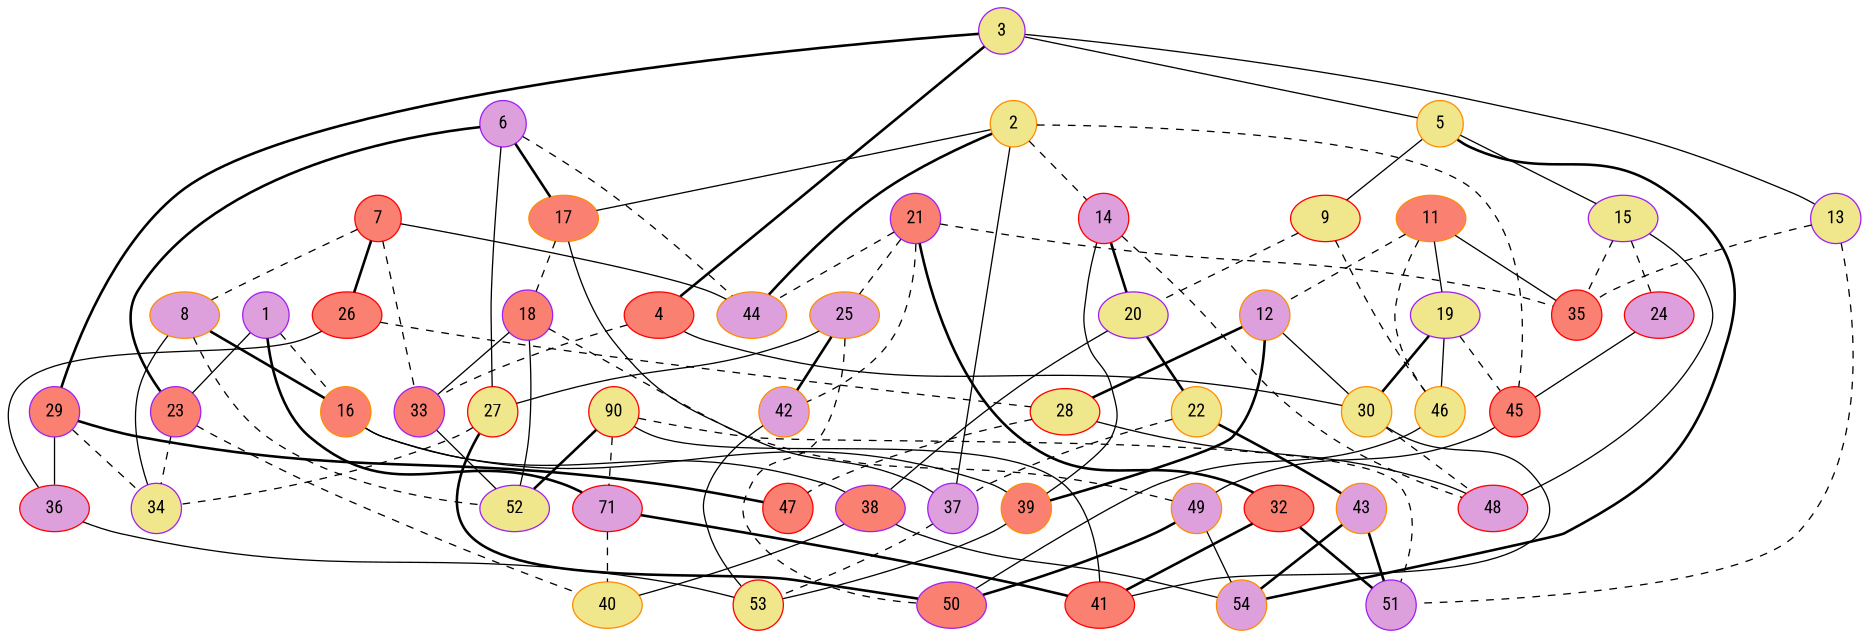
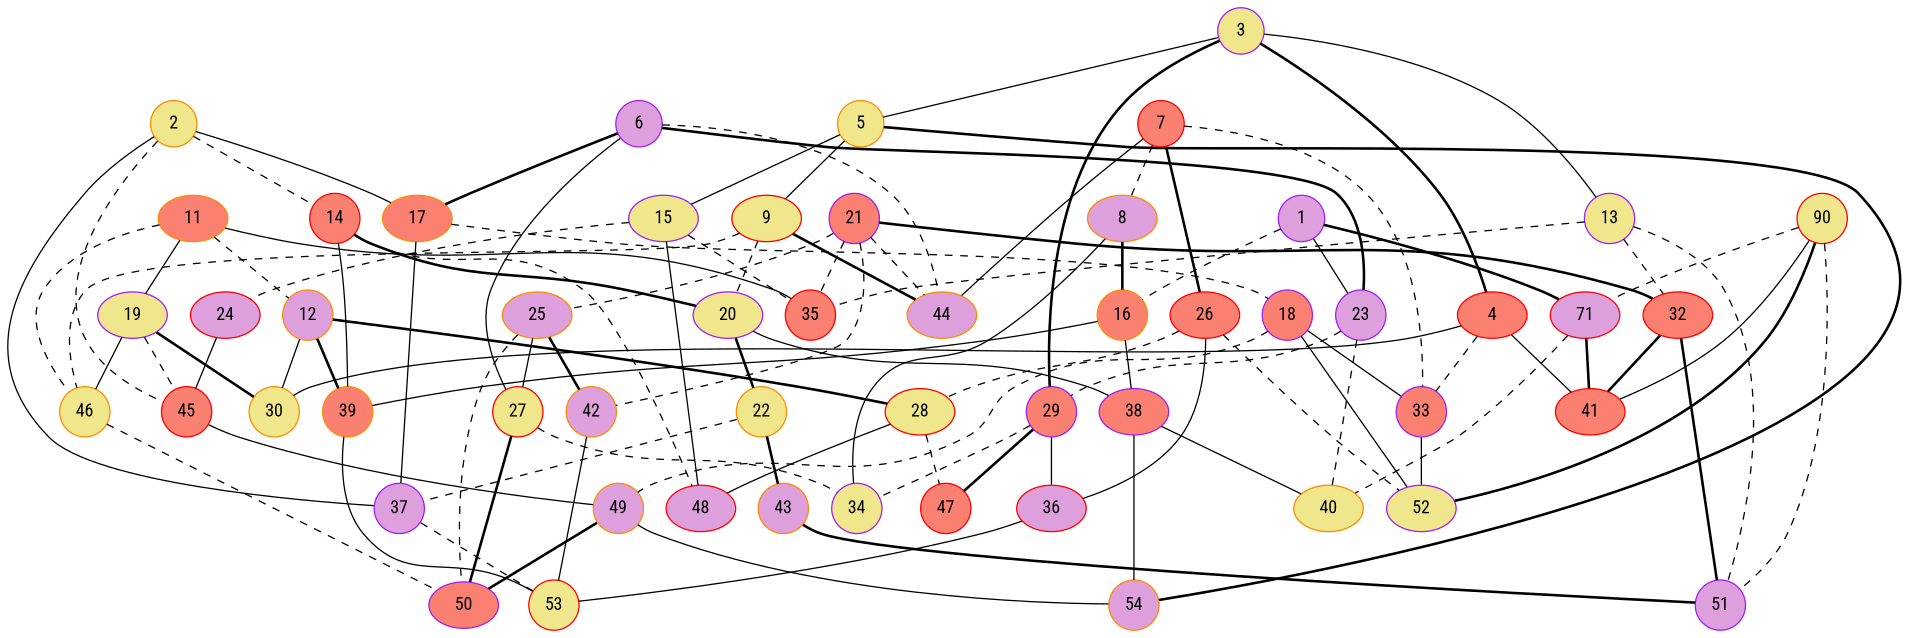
(870, 200) -> (854, 267)
(1104, 218) -> (335, 218)
none -> (1643, 267)
(176, 412) -> (1361, 315)
(166, 460) -> (1213, 363)
(1430, 461) -> none
(327, 469) -> (1308, 416)
(1164, 482) -> (272, 507)
(1302, 557) -> none
(1466, 564) -> (1535, 358)
